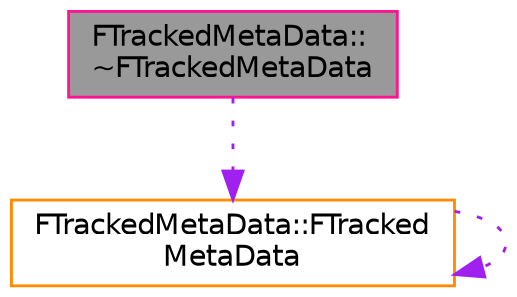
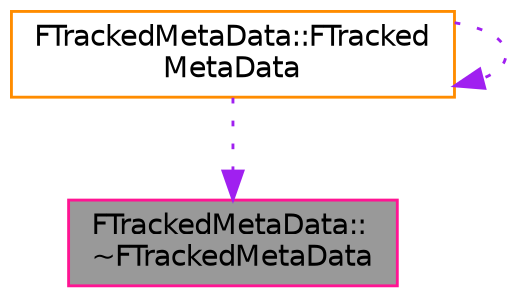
(233, 134) -> (233, 134)
